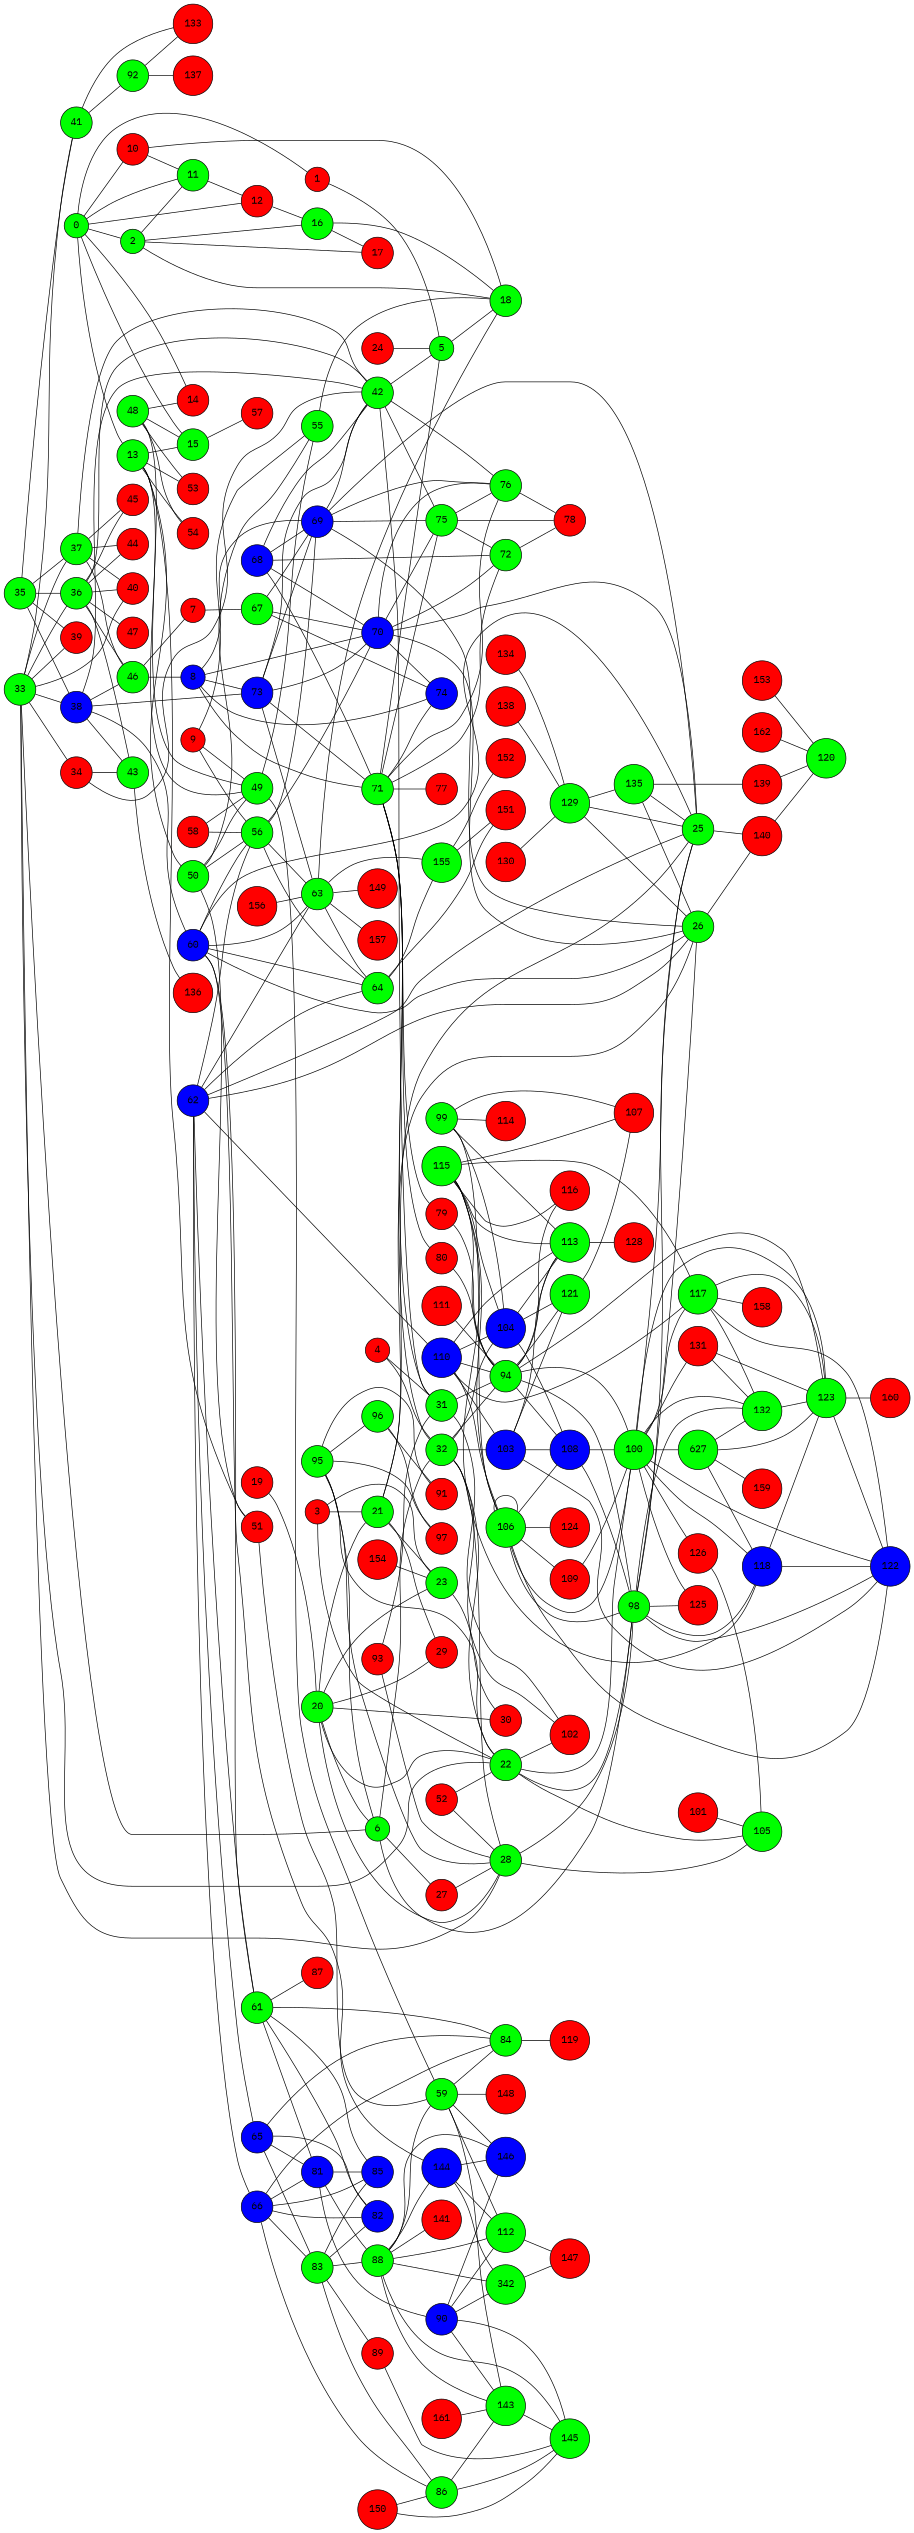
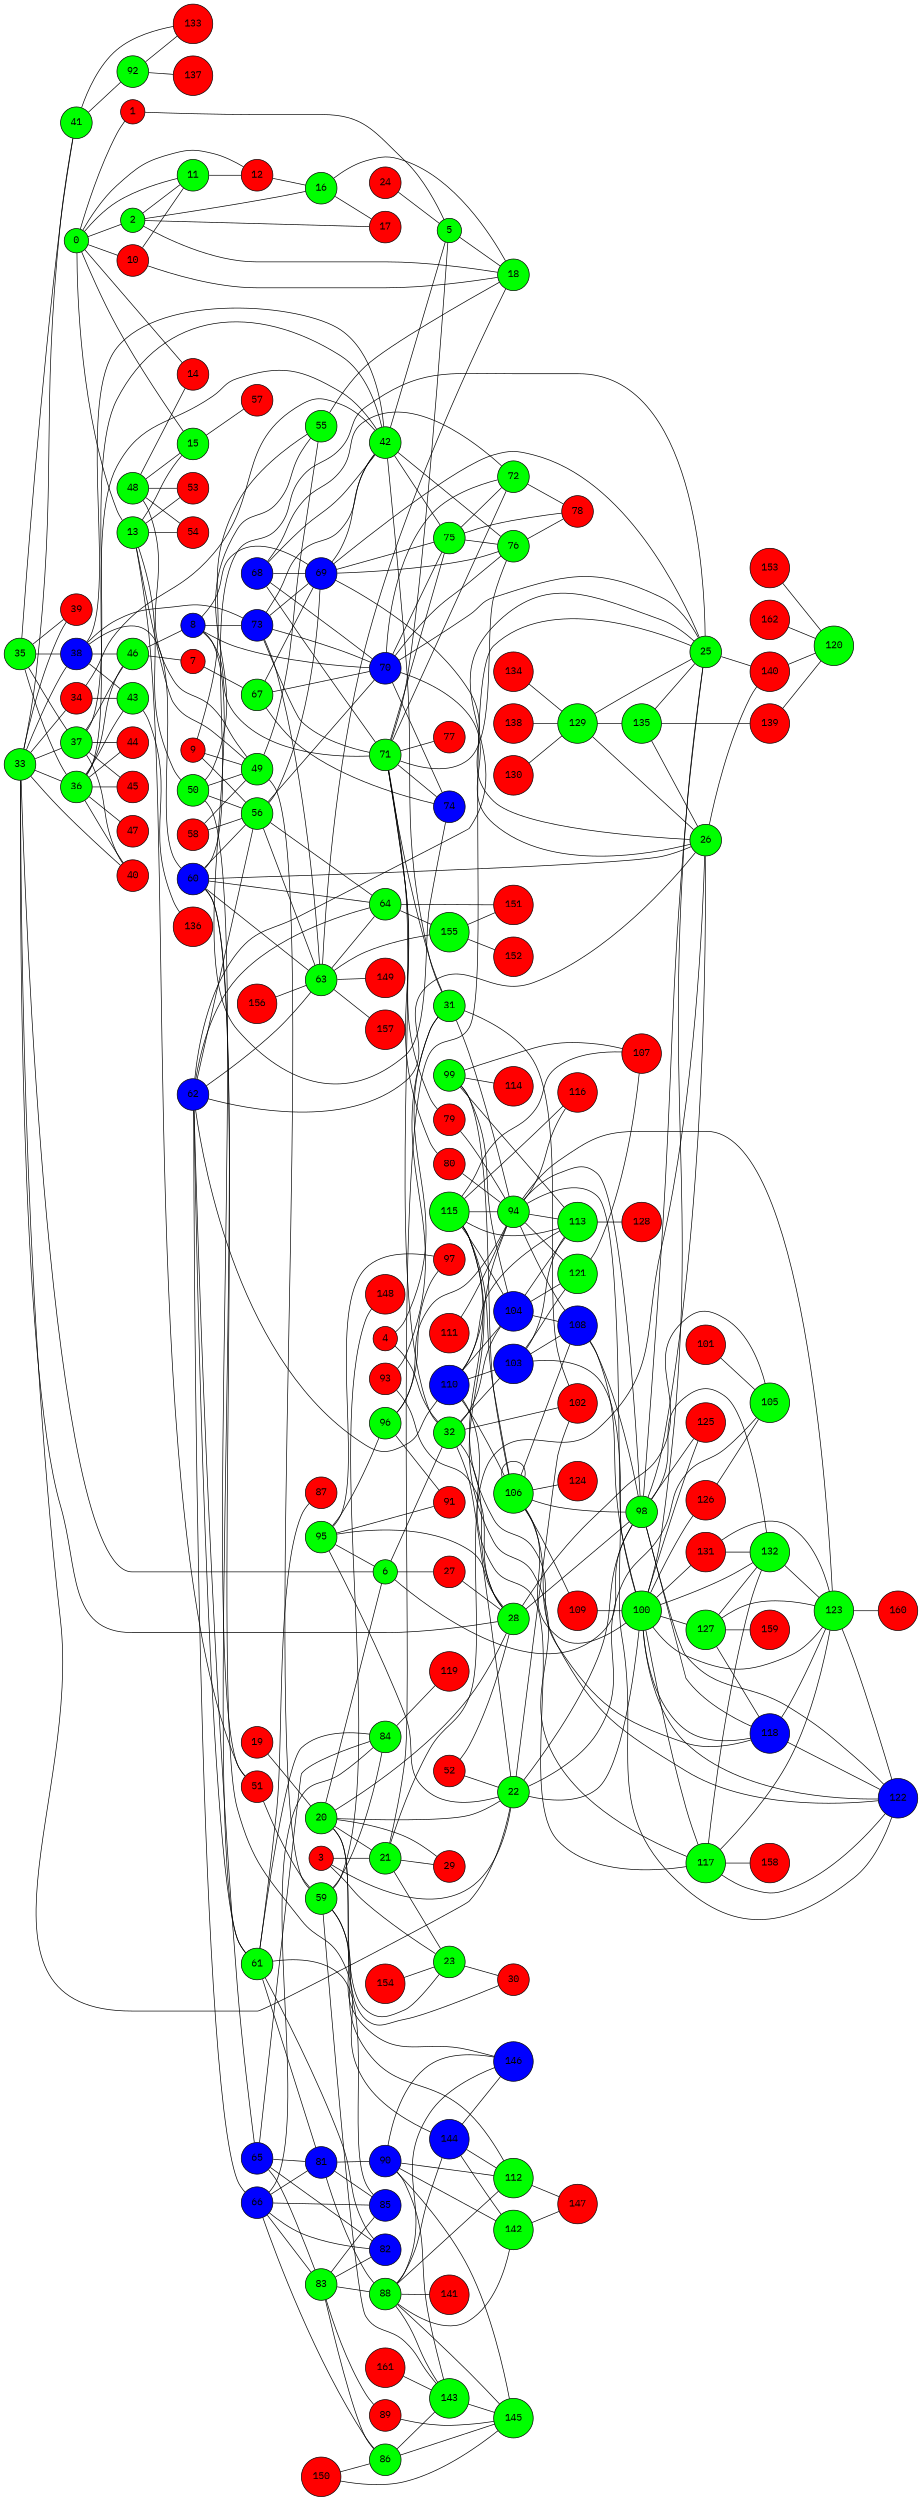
(474, 1413) -> (430, 1306)
(698, 1450) -> (706, 1630)
(410, 2178) -> none
(506, 2285) -> (513, 2230)
